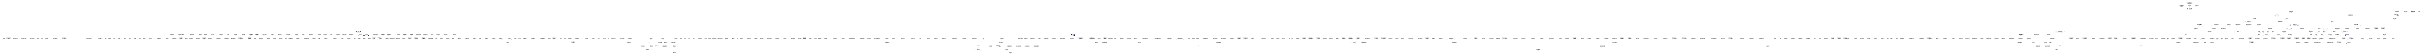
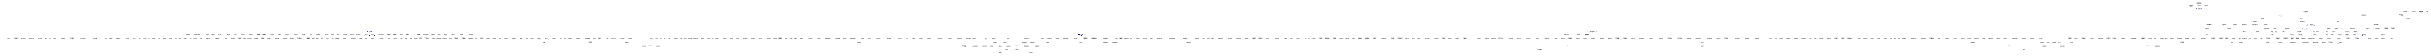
(657, 46) -> none
